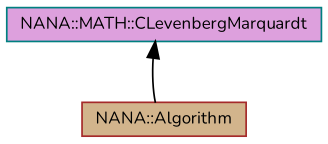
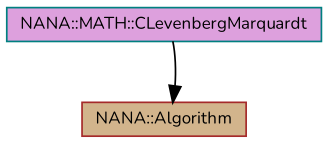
(153, 81) -> (175, 64)
